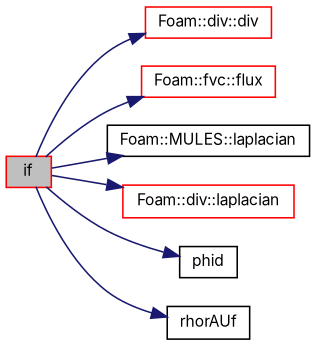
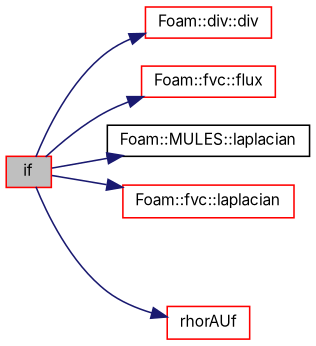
(208, 201) -> (208, 201)
(208, 262) -> none
(208, 323) -> (208, 323)
